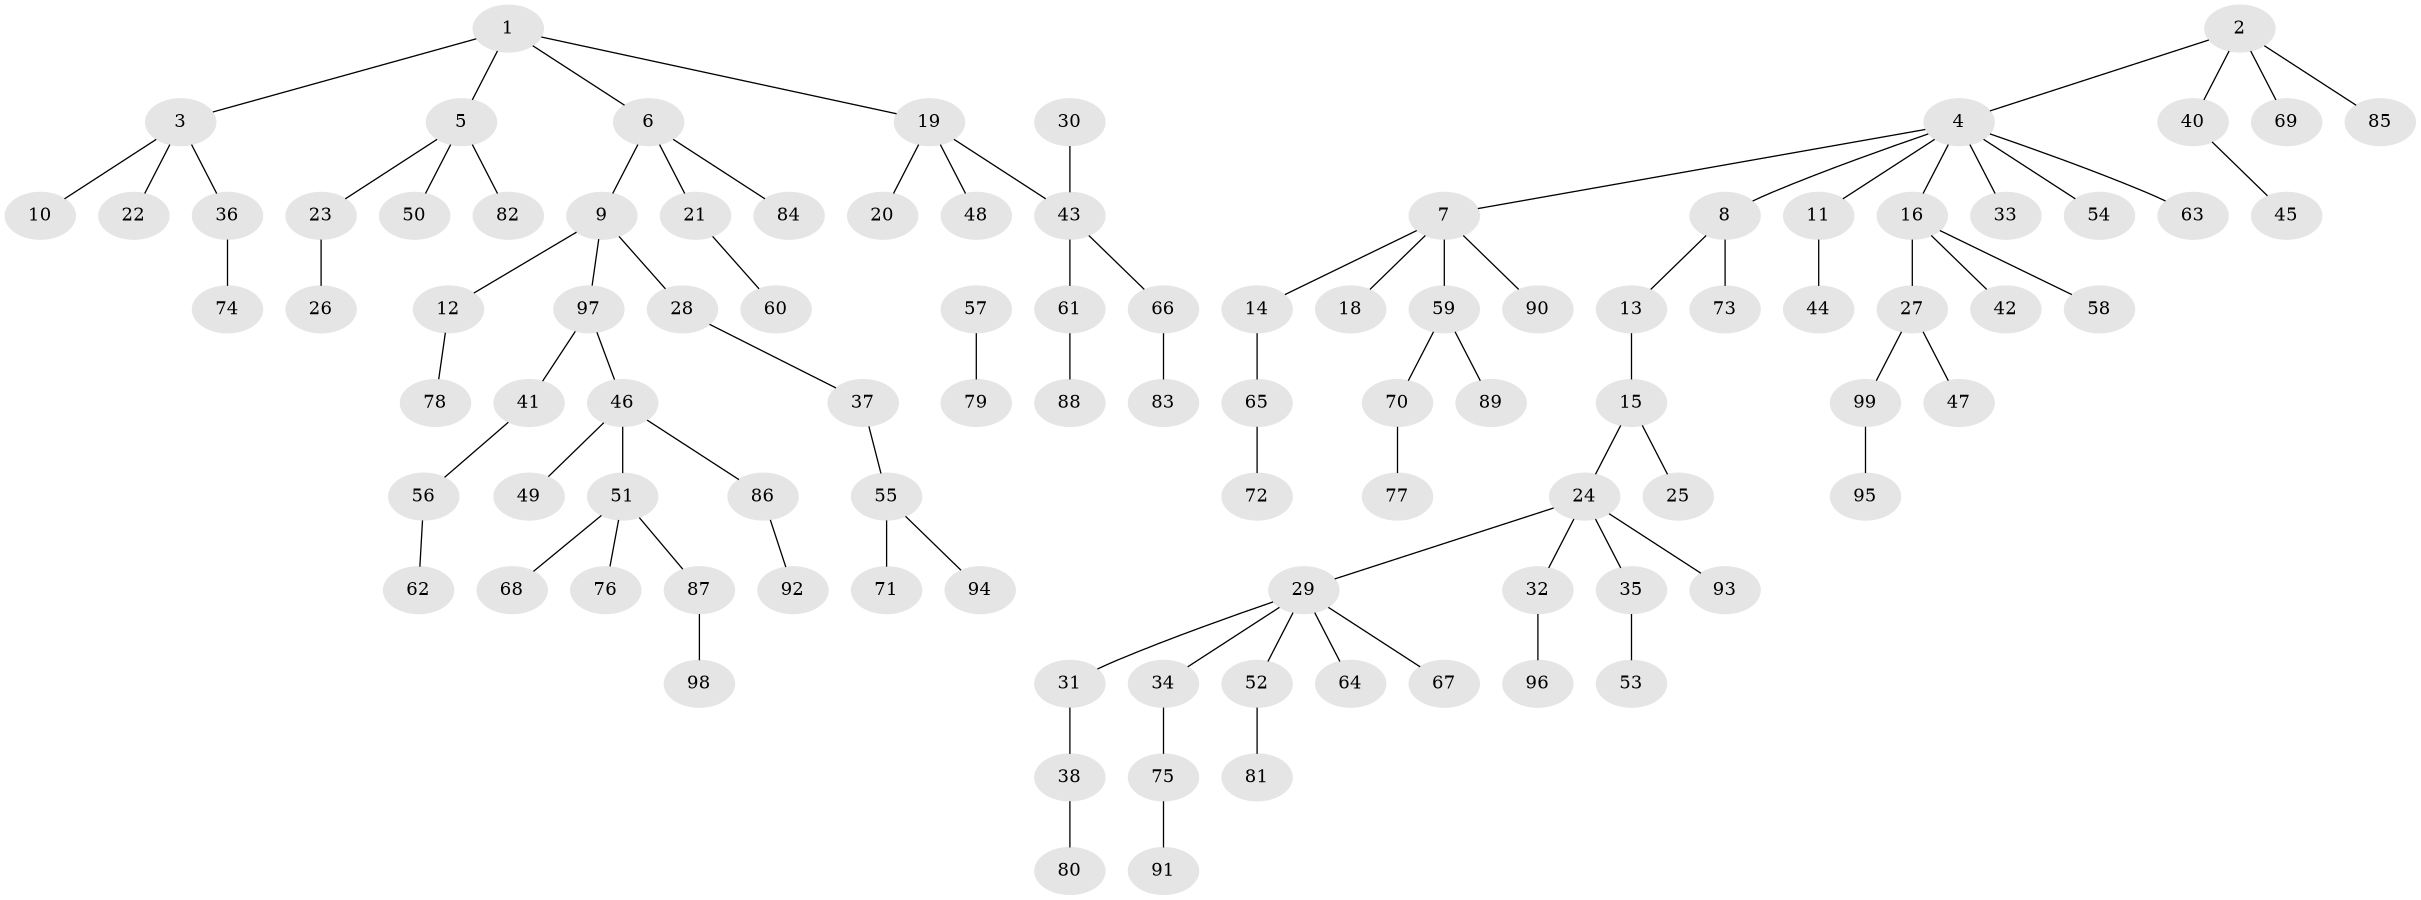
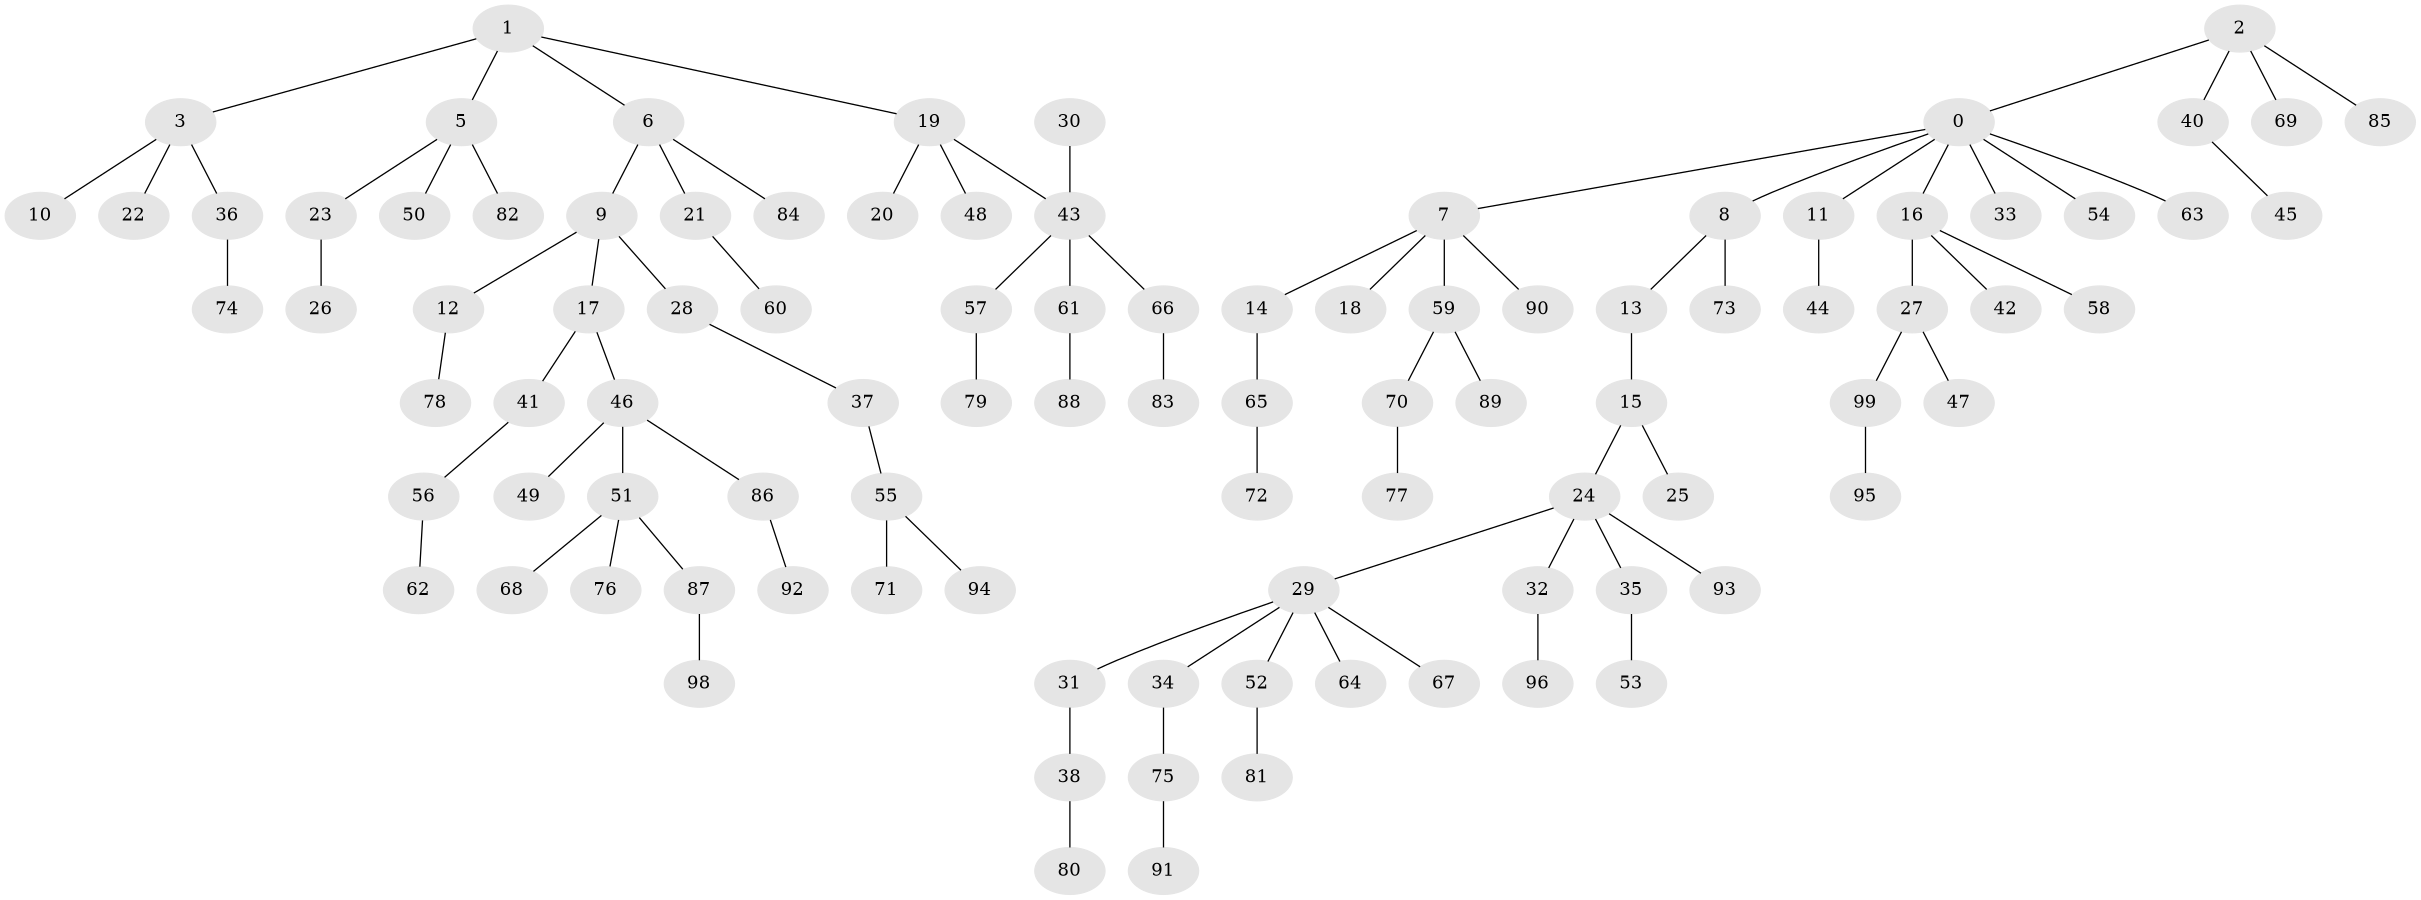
(1959, 122) -> (1959, 122)
none -> (1023, 262)
(589, 309) -> (589, 309)
